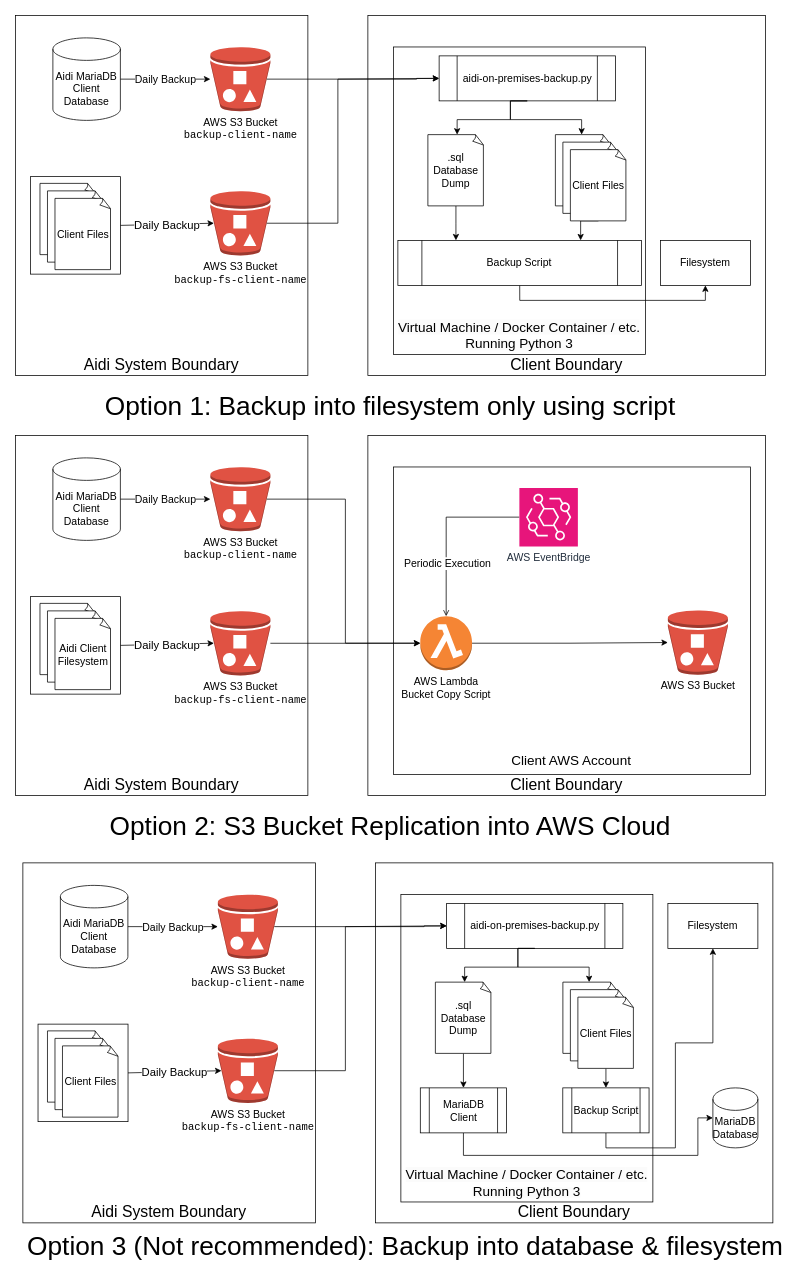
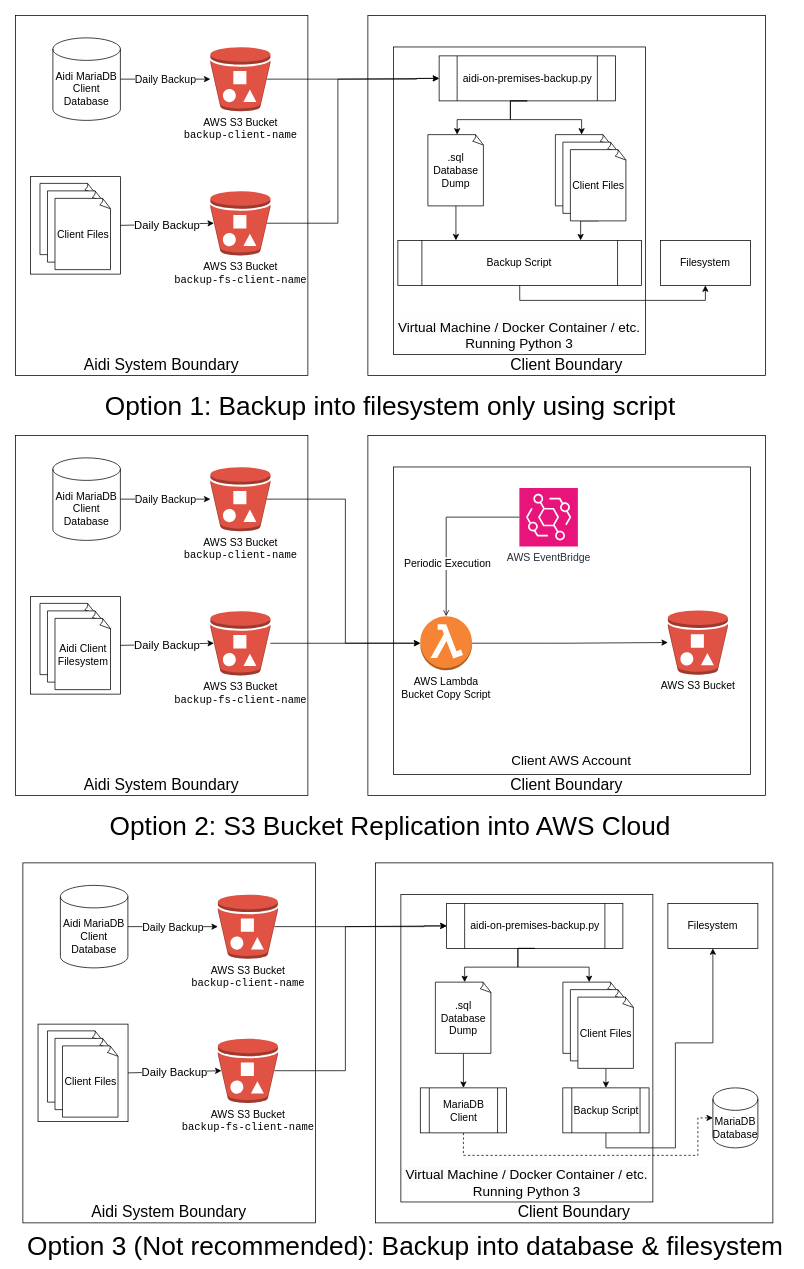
(592, 1155) -> (592, 1155)
